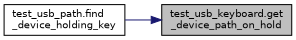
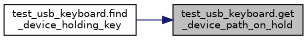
(64, 20) -> (70, 20)
